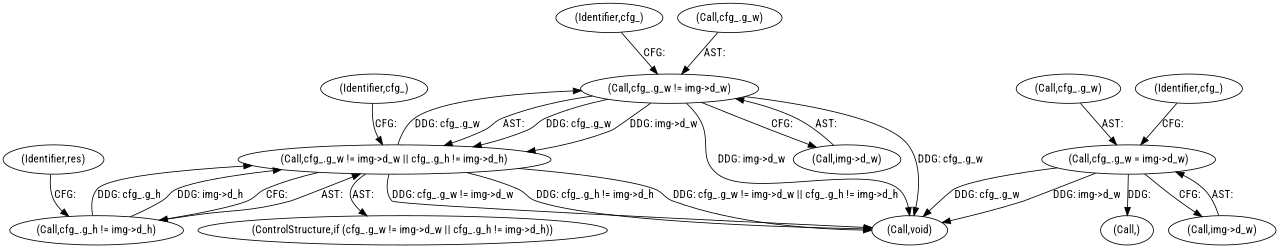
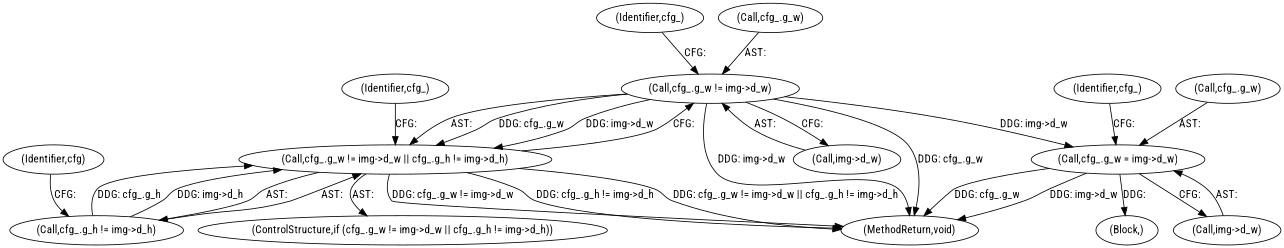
none -> (926, 115)
(448, 124) -> (685, 124)
(54, 160) -> (54, 160)
(278, 195) -> (278, 195)
(910, 230) -> (910, 230)
(1127, 230) -> (1127, 230)
